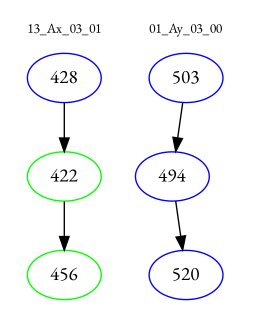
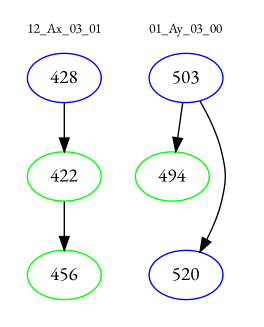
(65, 29) -> (65, 29)
(172, 176) -> (172, 176)
(178, 219) -> (225, 169)
